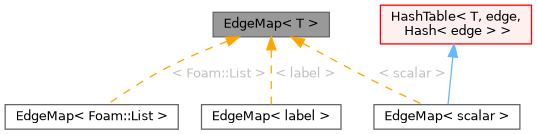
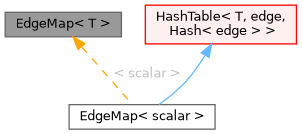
(92, 117) -> none
(271, 117) -> none
